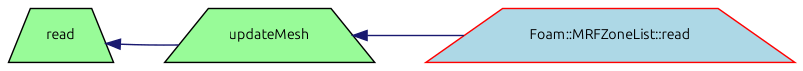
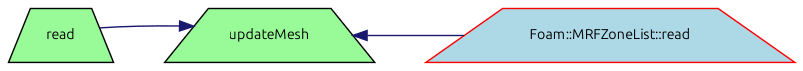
(150, 45) -> (140, 26)
